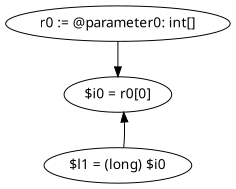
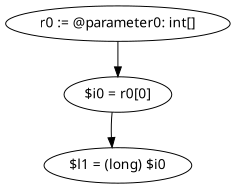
(124, 135) -> (111, 125)
